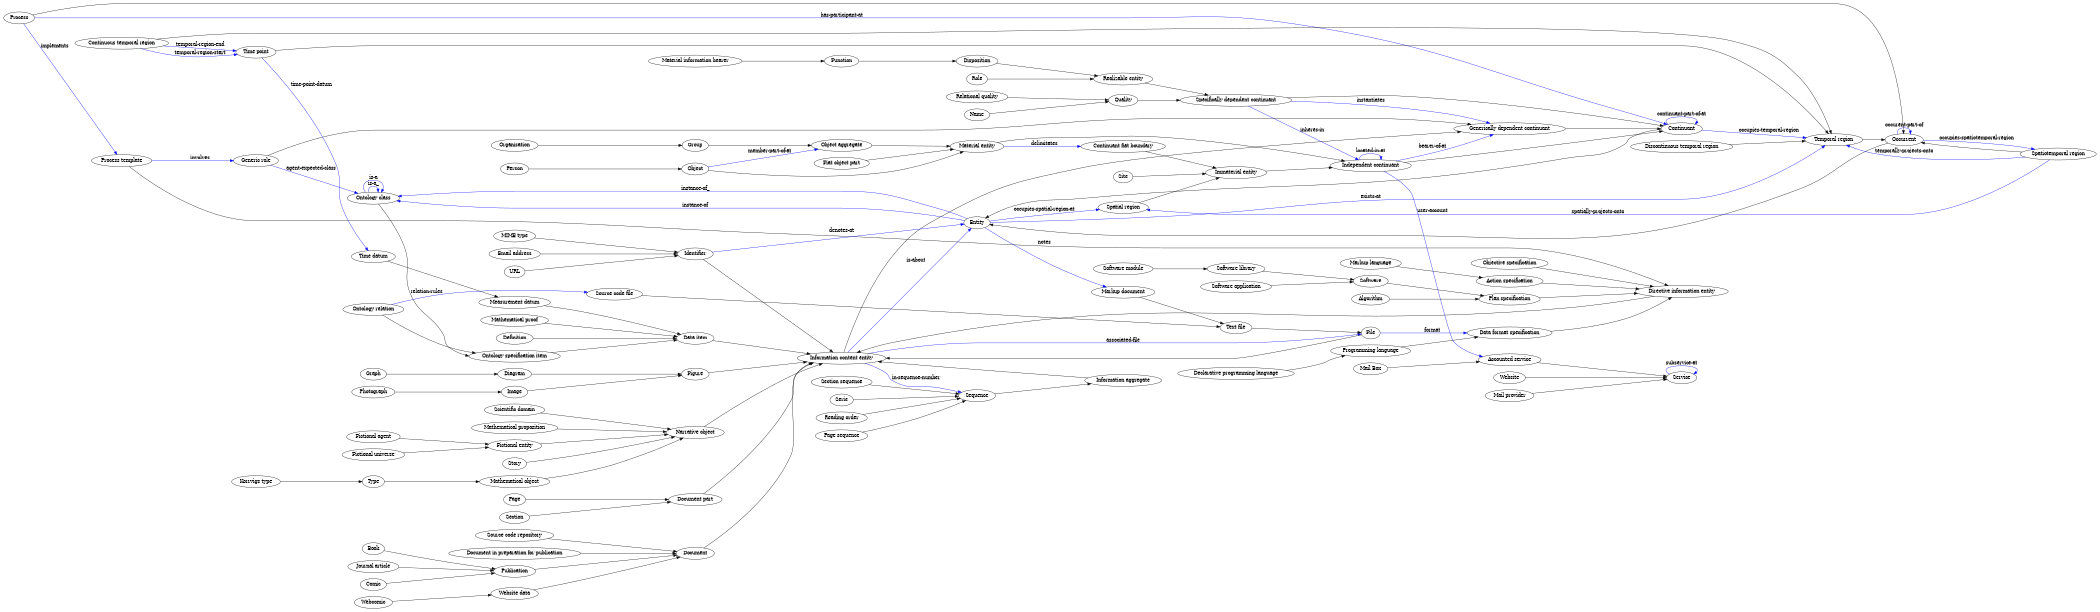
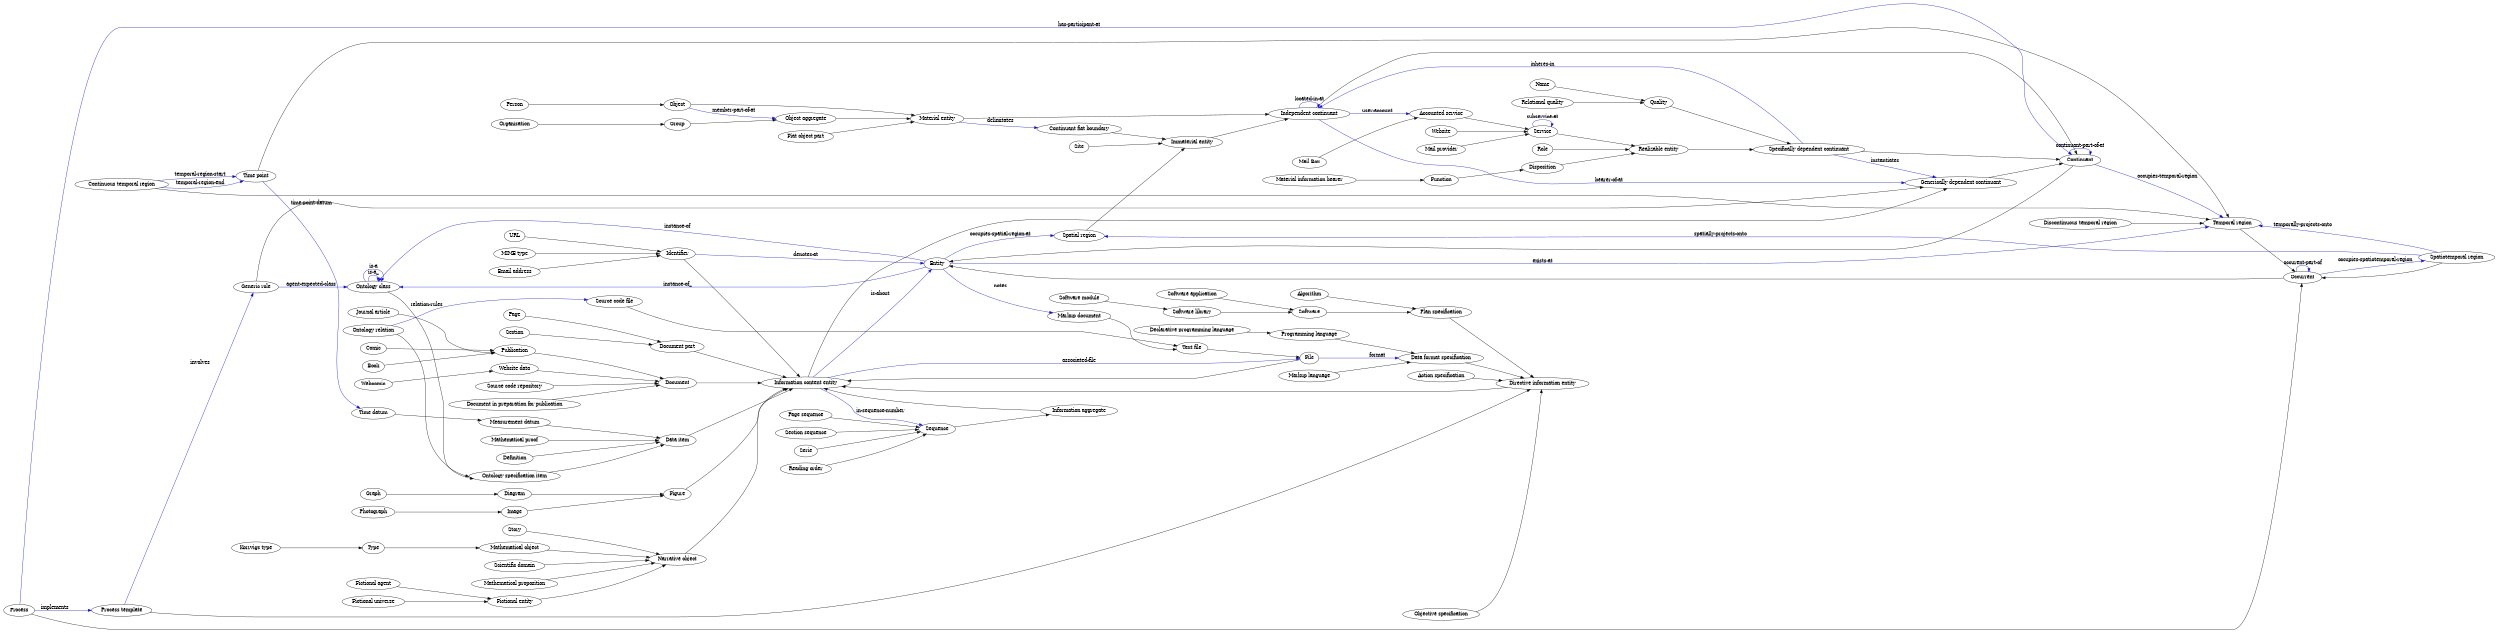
none -> (1594, 140)
(1438, 272) -> (1371, 368)
